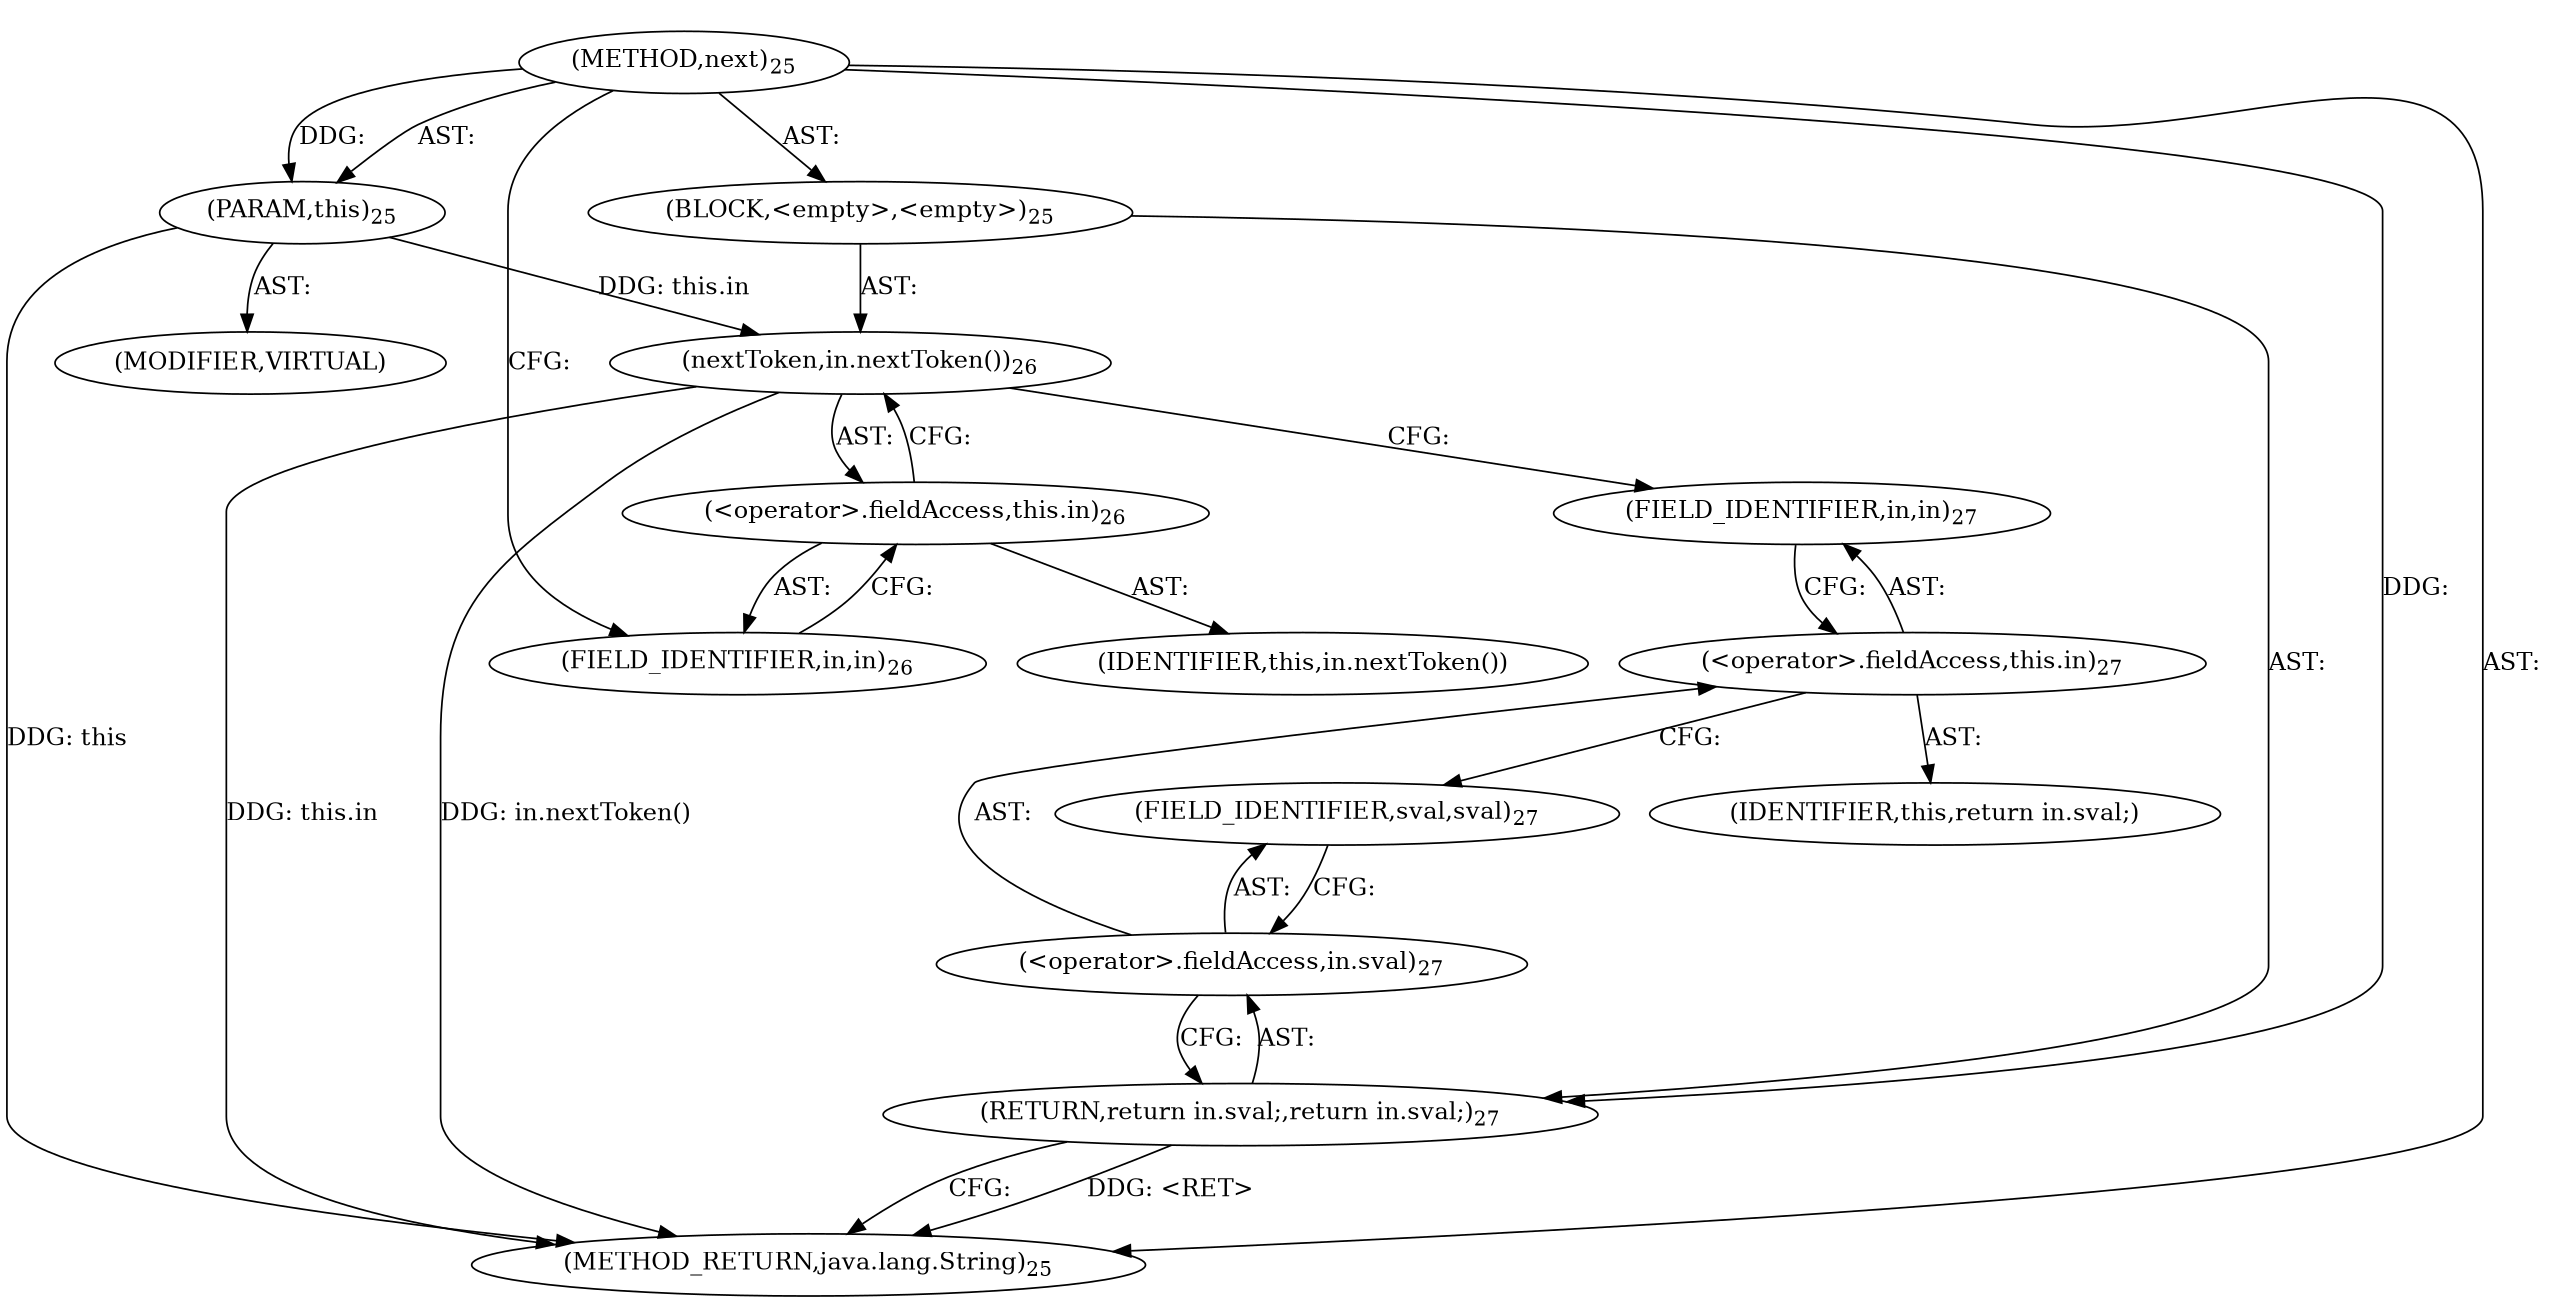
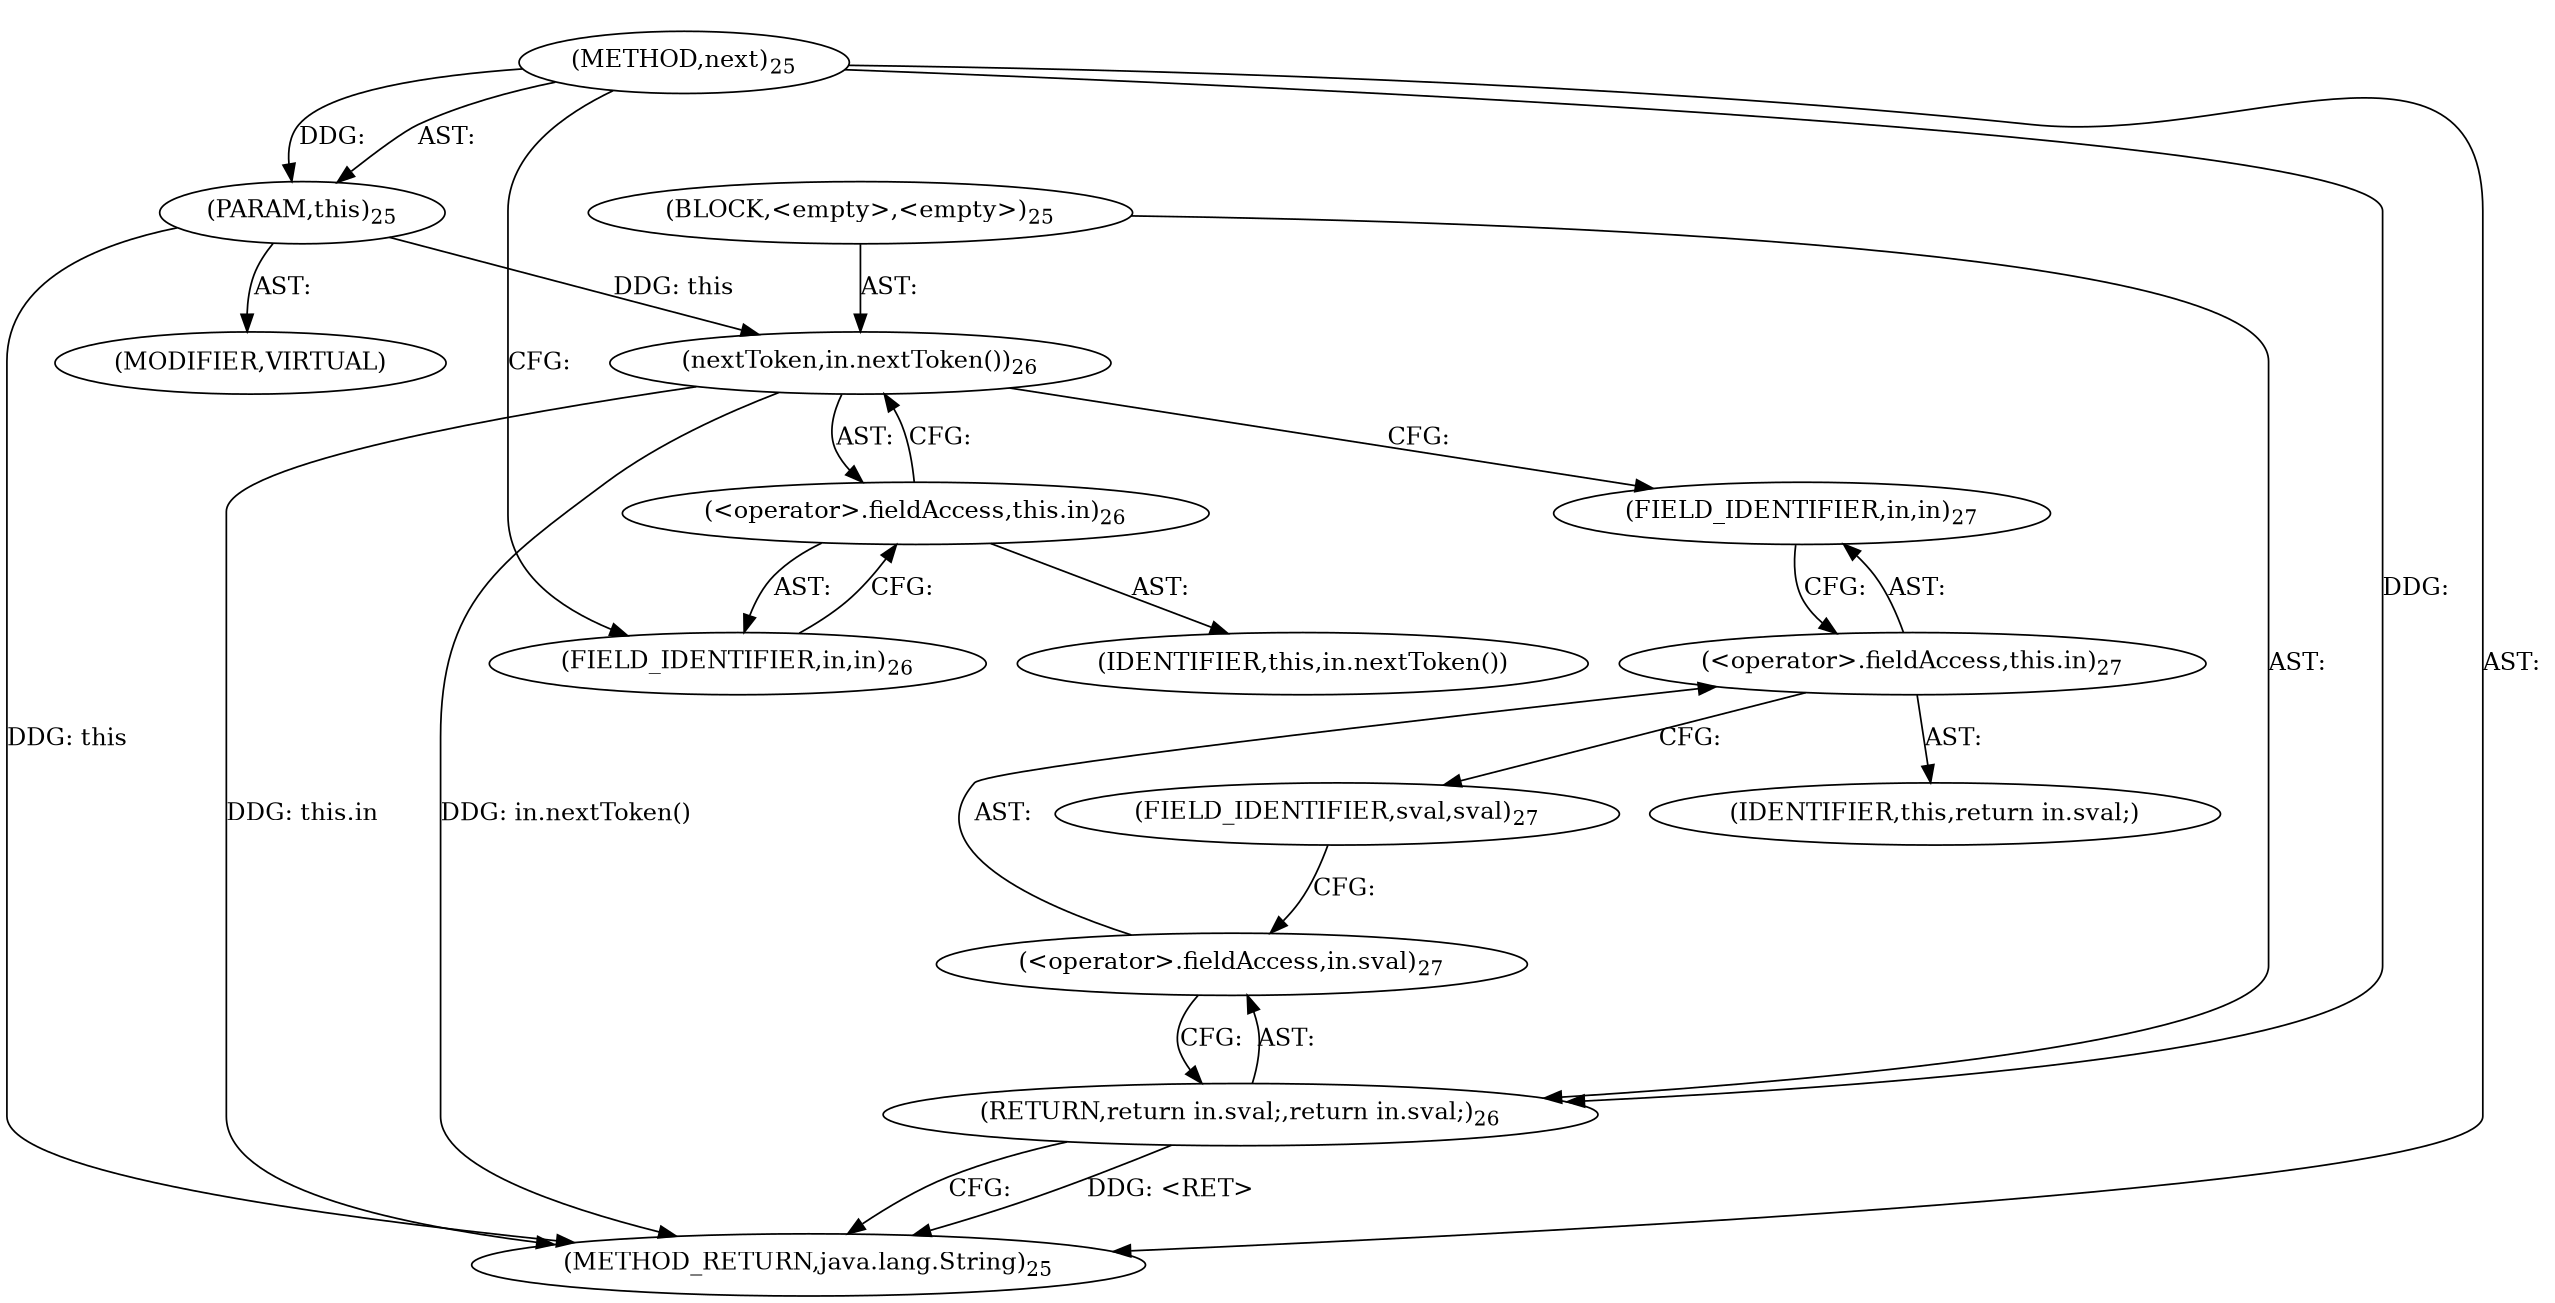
(765, 132) -> none
(674, 288) -> (674, 288)
(1228, 890) -> none
(1488, 1112) -> (1488, 1112)
